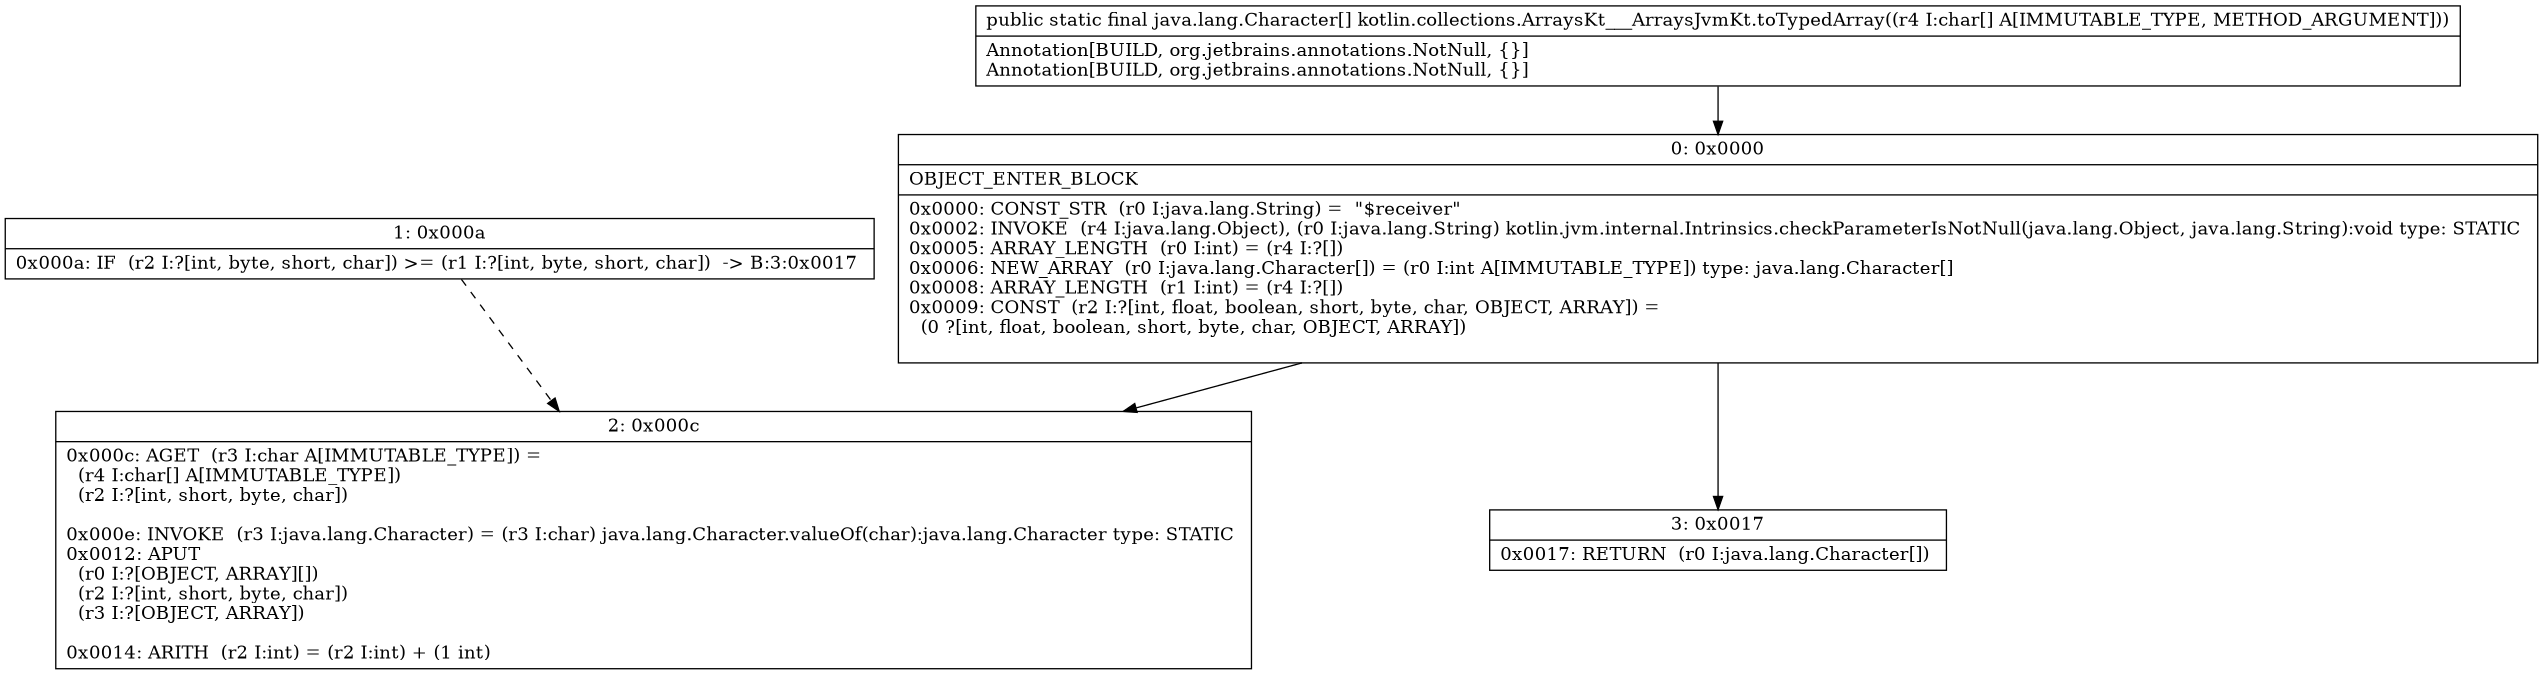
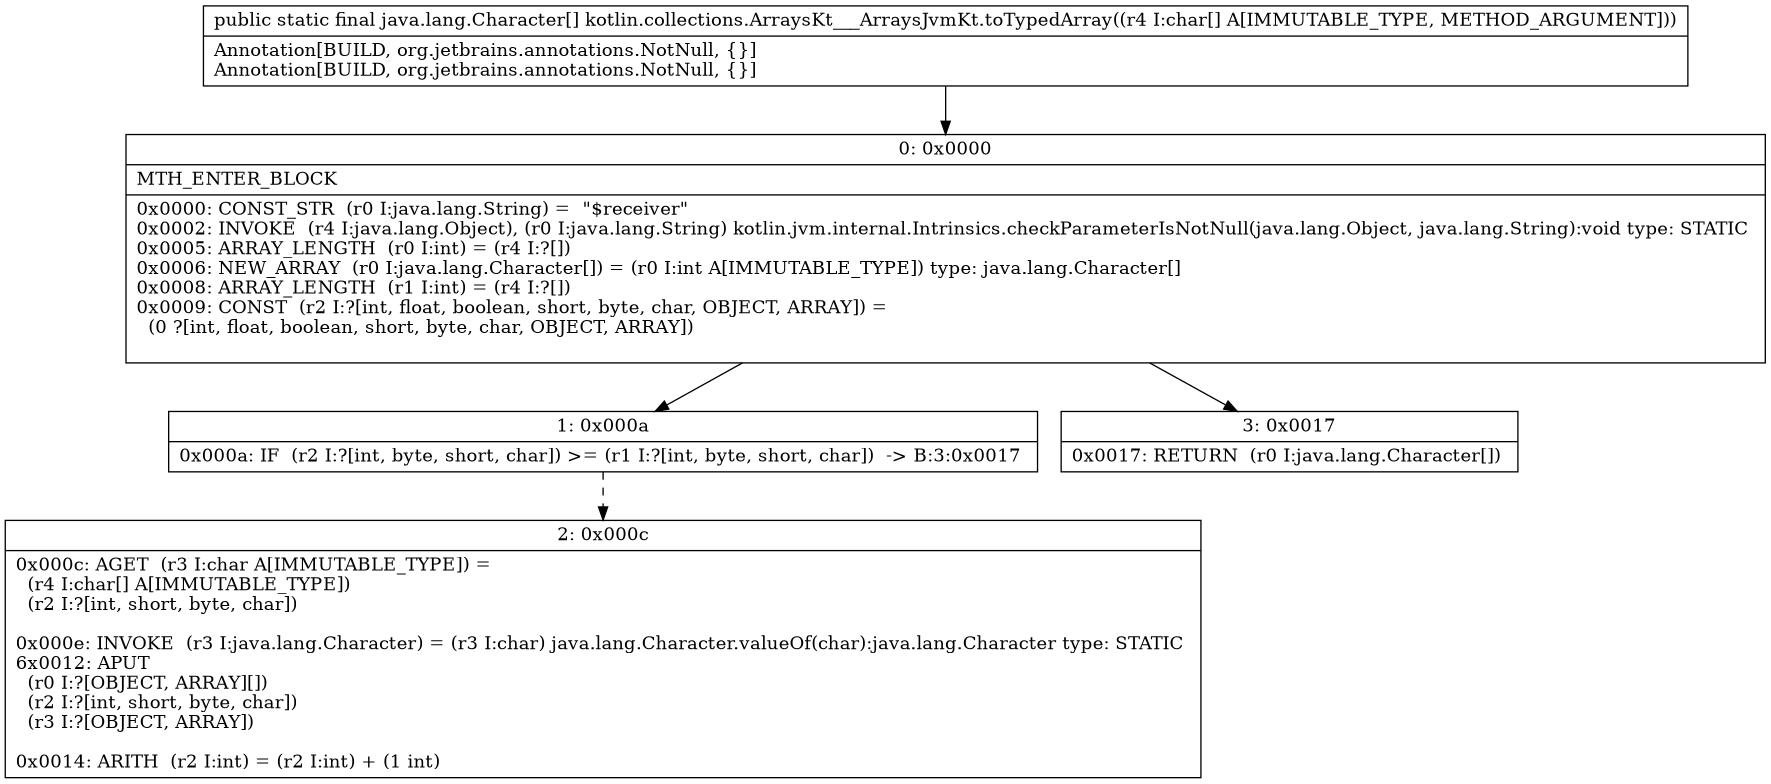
(1024, 179) -> (238, 179)
(1219, 385) -> (705, 384)
(140, 555) -> (89, 663)
